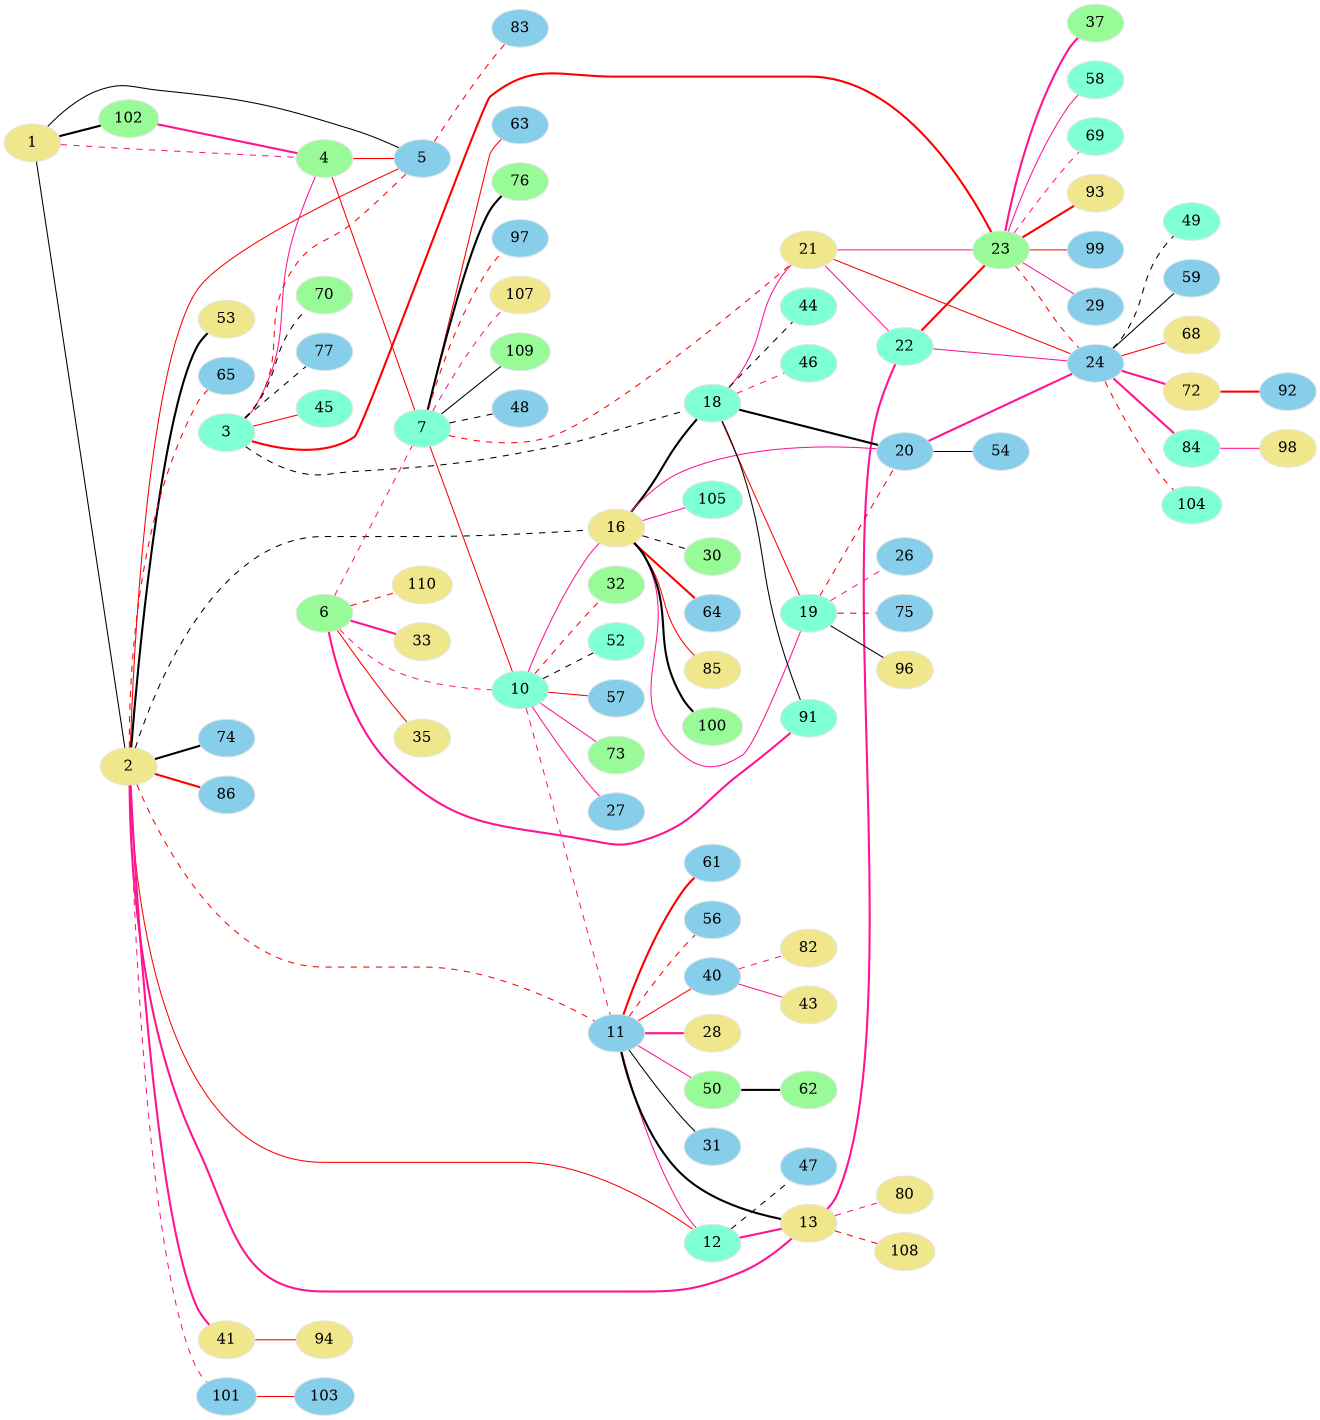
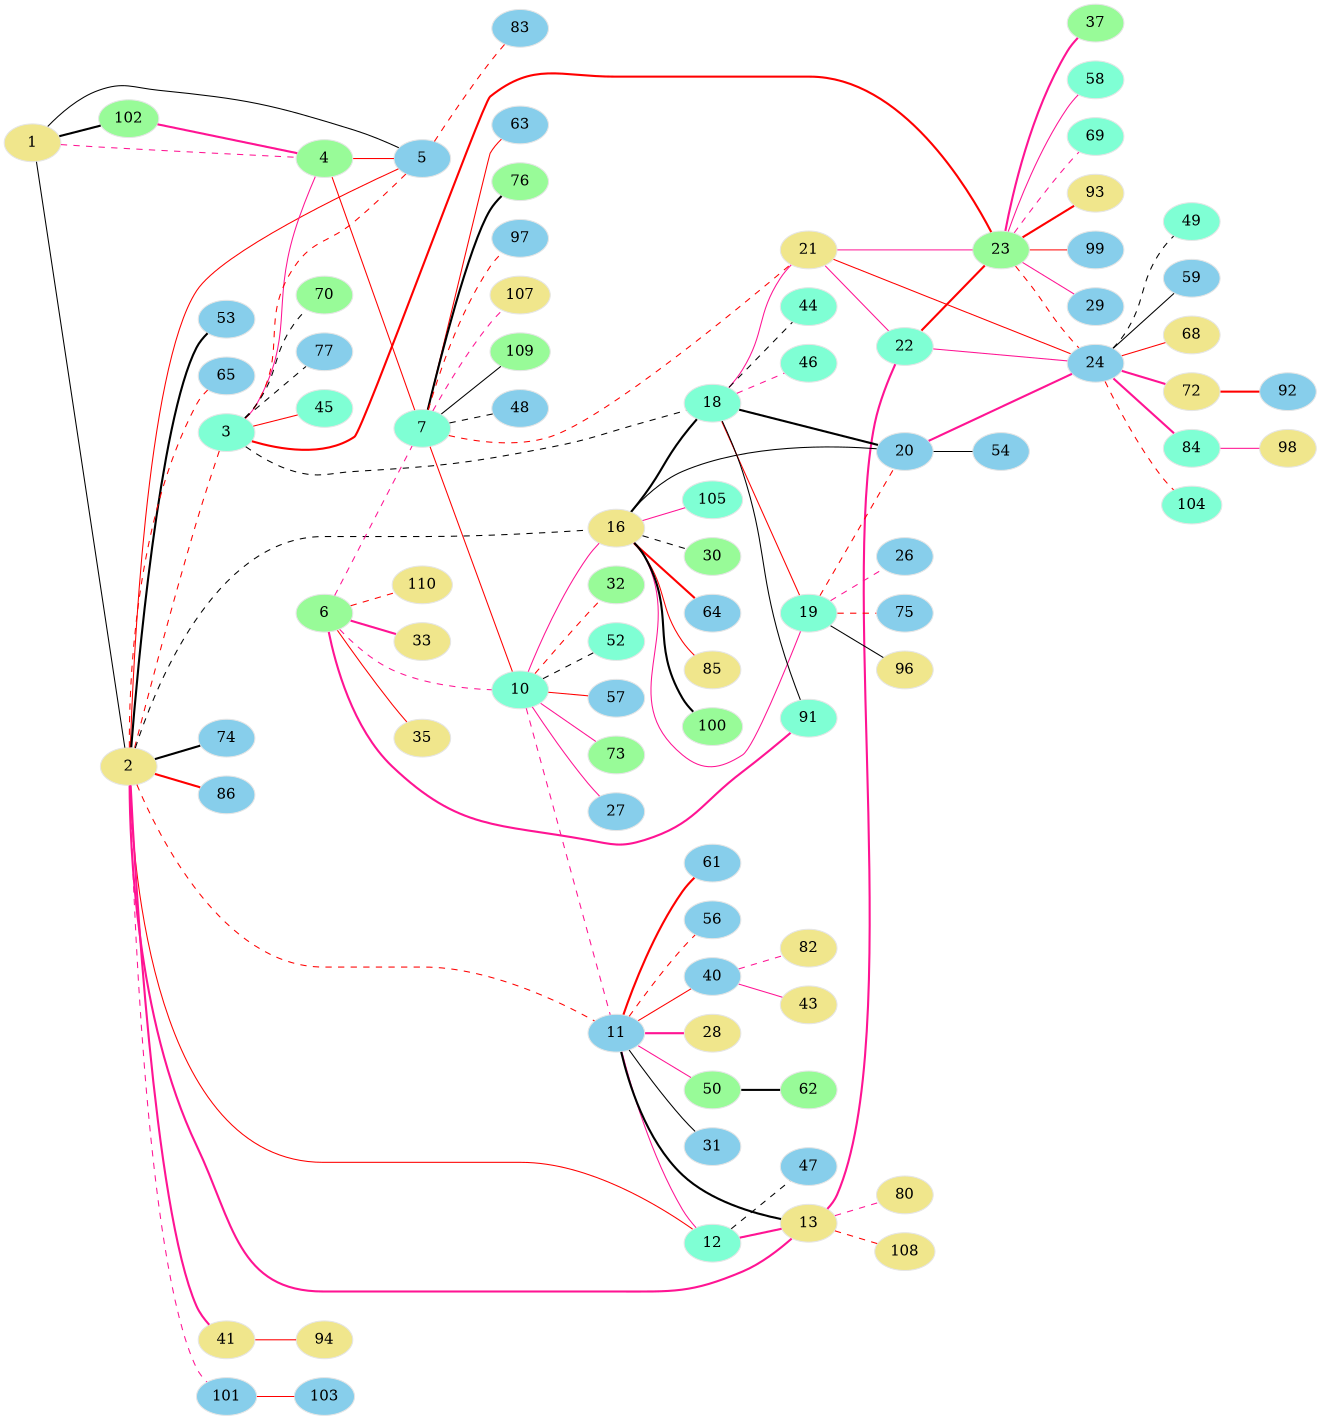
(227, 319) -> (227, 319)
(745, 454) -> (745, 454)
none -> (174, 599)
